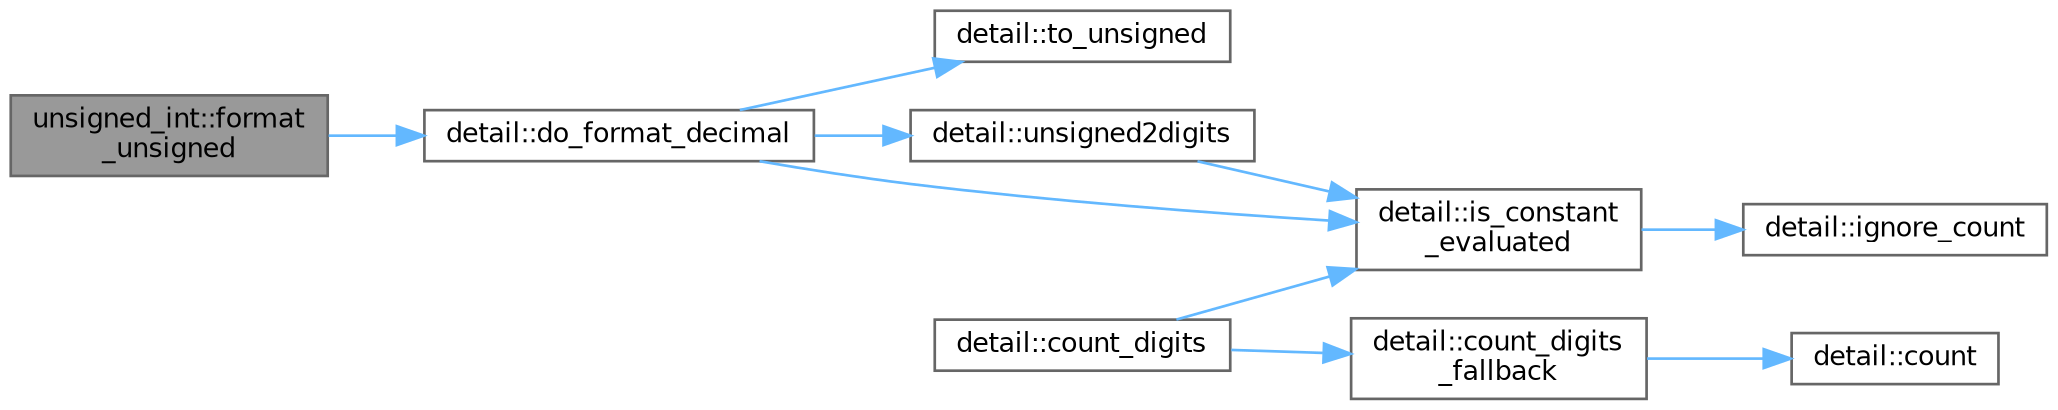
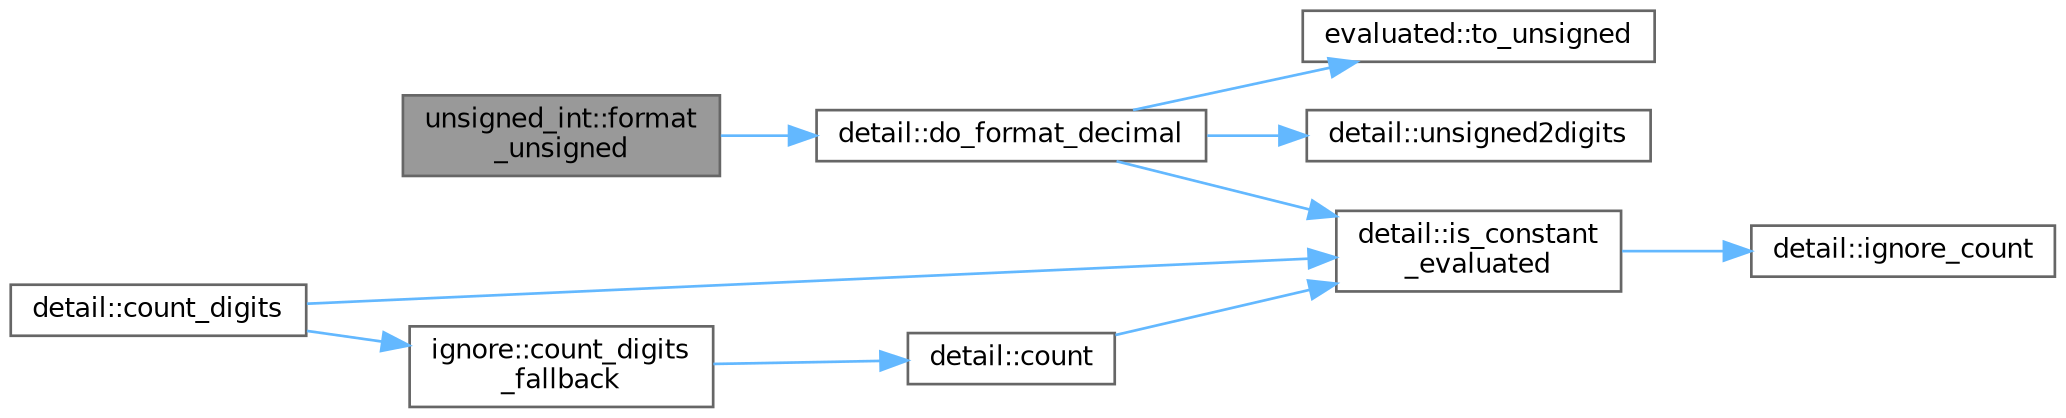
(1083, 36) -> (1479, 36)
(1263, 176) -> (1213, 312)
(1499, 359) -> (561, 367)
